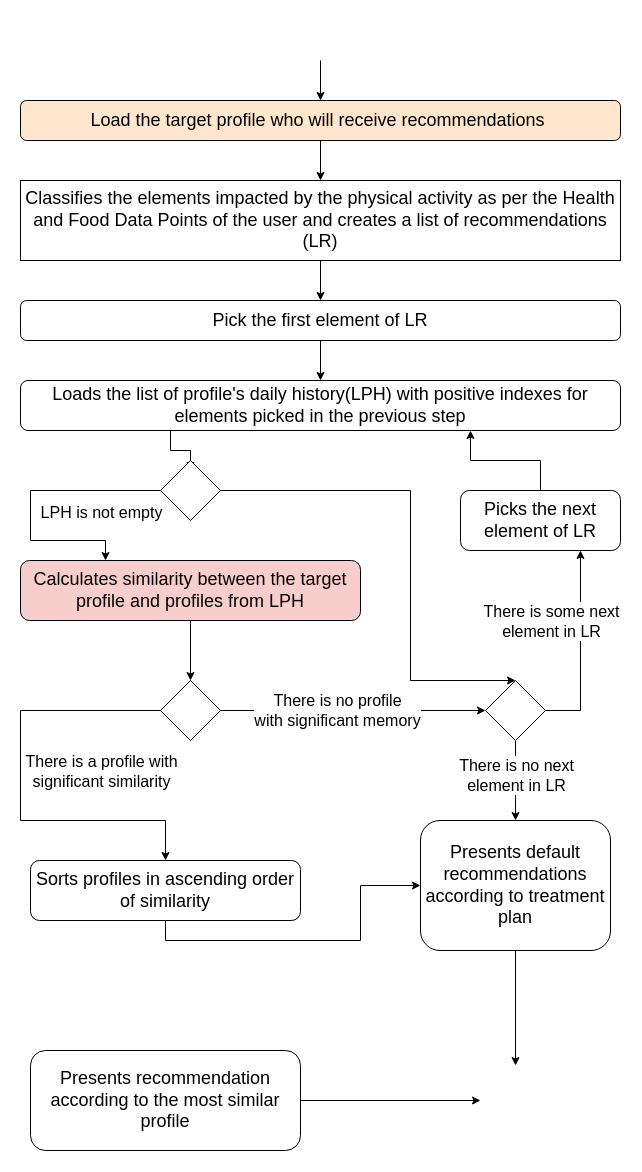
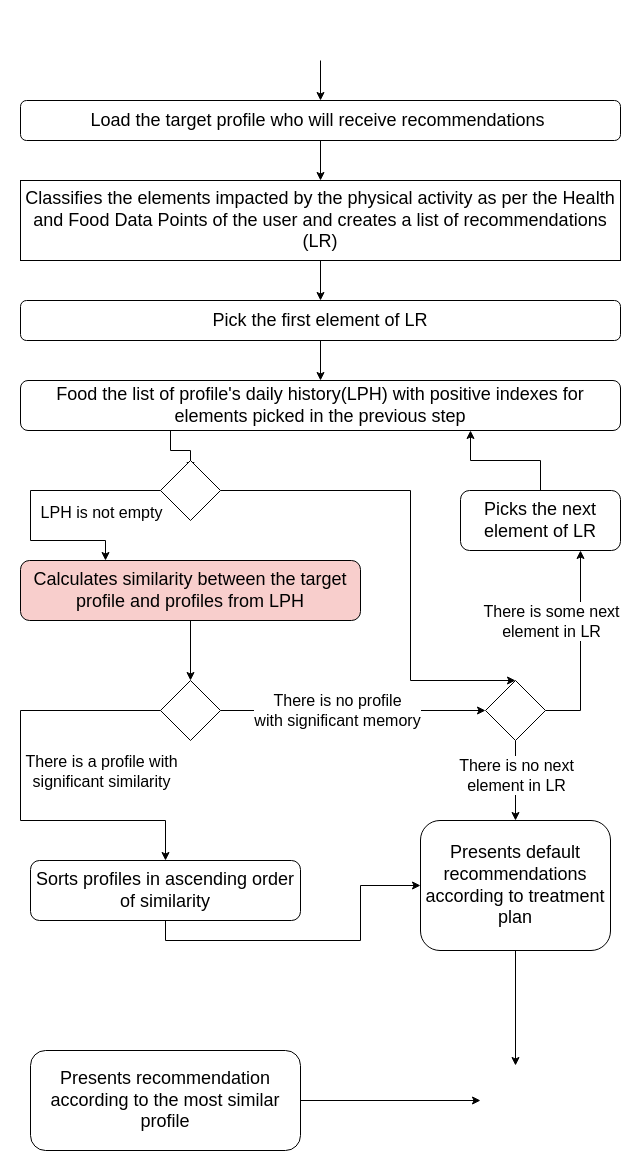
(321, 121) -> (321, 121)
(321, 406) -> (321, 406)
